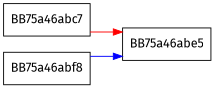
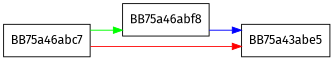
none -> (102, 30)
(167, 44) -> (286, 41)
